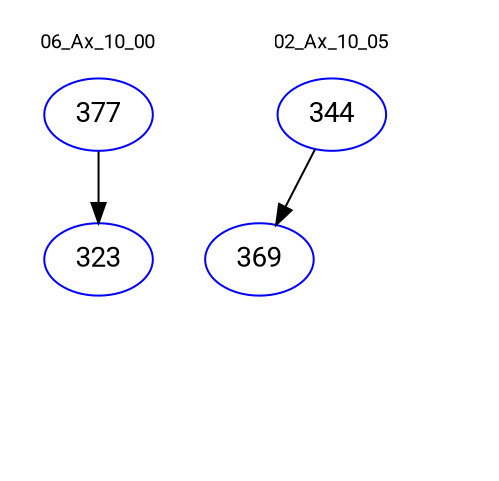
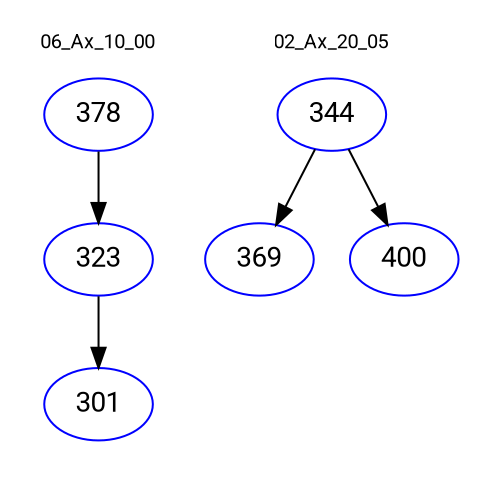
(332, 43) -> (332, 43)
(99, 115) -> (99, 115)
none -> (404, 259)
none -> (99, 404)
